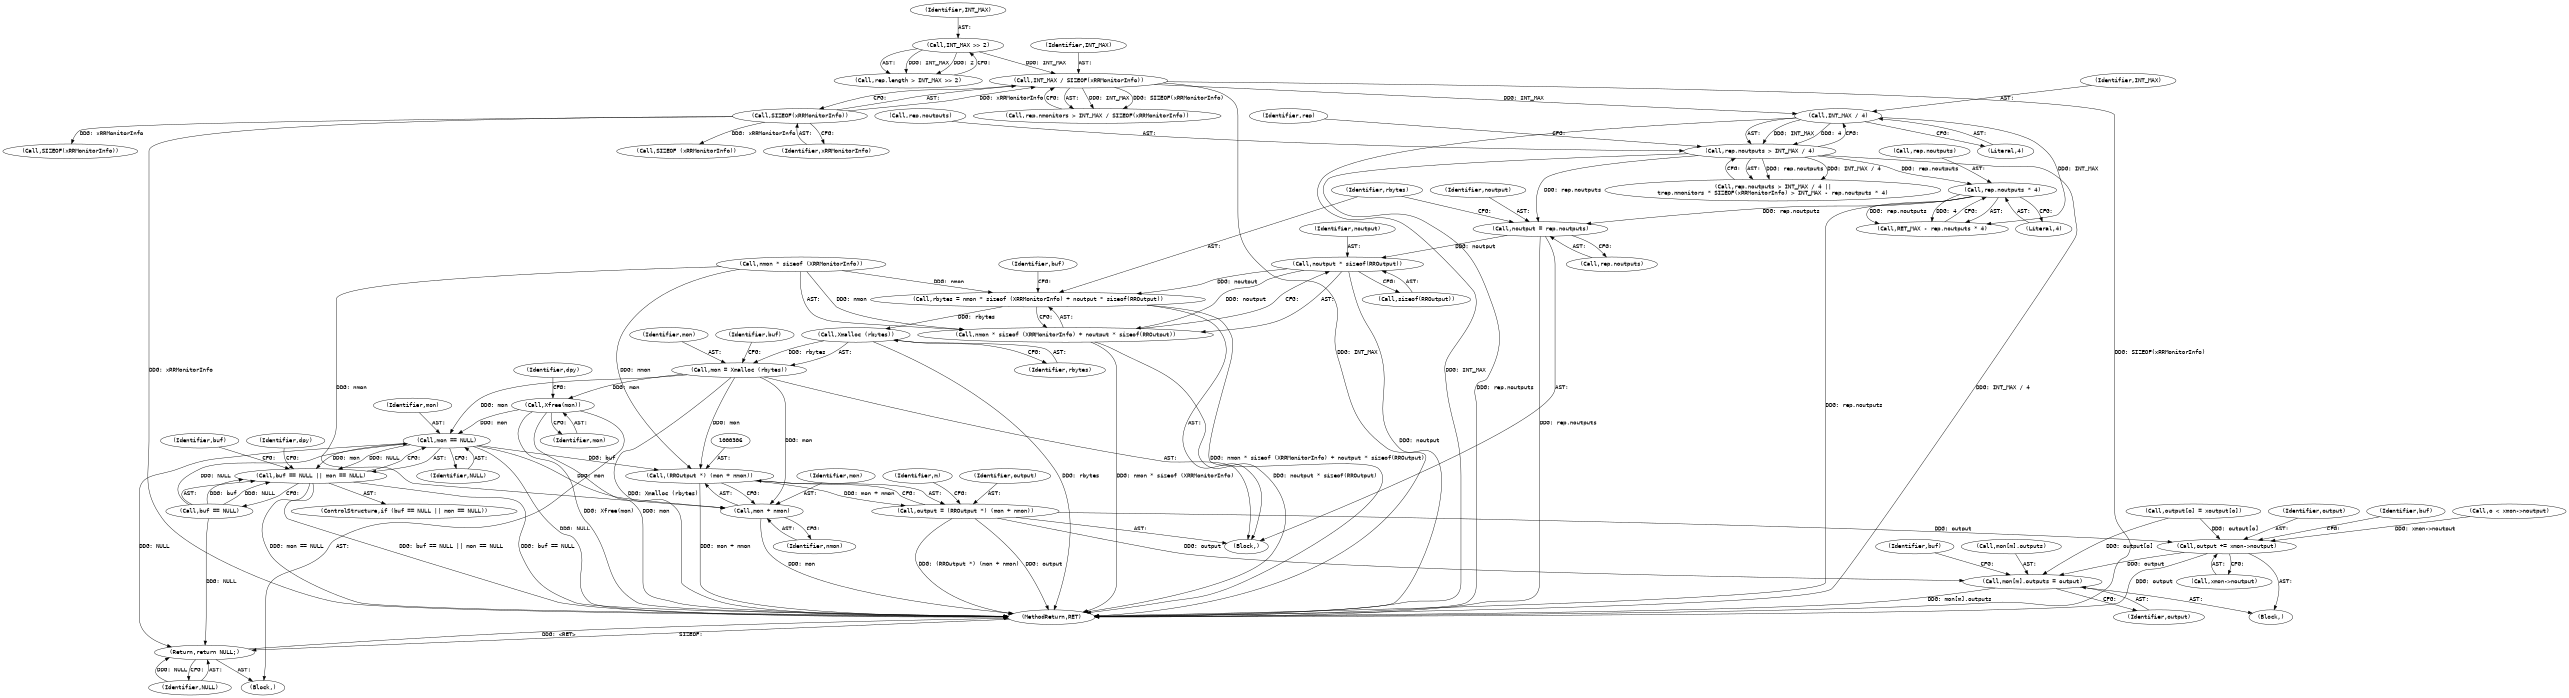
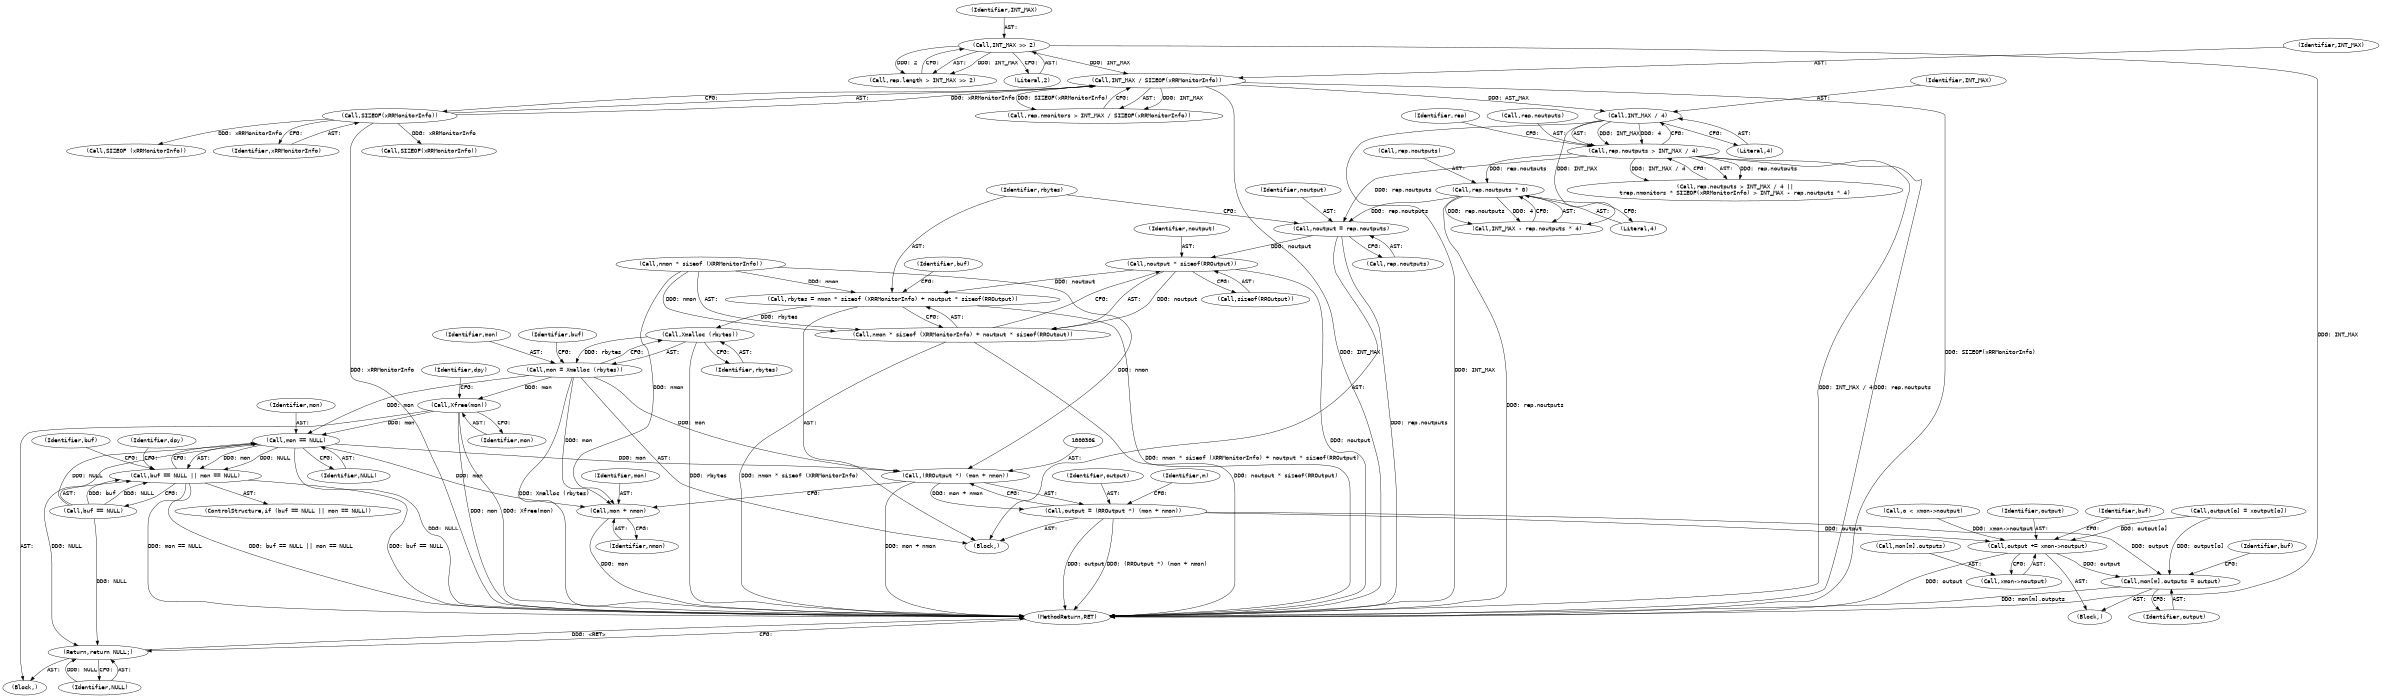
none -> (1032, 81)
(1524, 98) -> (1509, 98)
(2002, 190) -> (1490, 190)
(1932, 229) -> (1527, 229)
none -> (2318, 287)
none -> (629, 350)
(602, 458) -> (632, 458)
(722, 498) -> none
(2021, 562) -> (1957, 563)
(693, 635) -> (768, 635)
